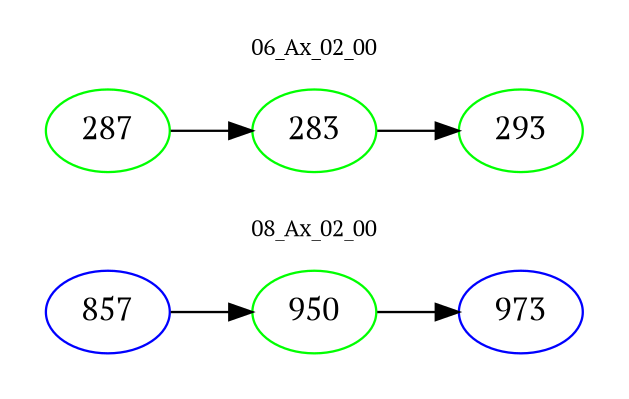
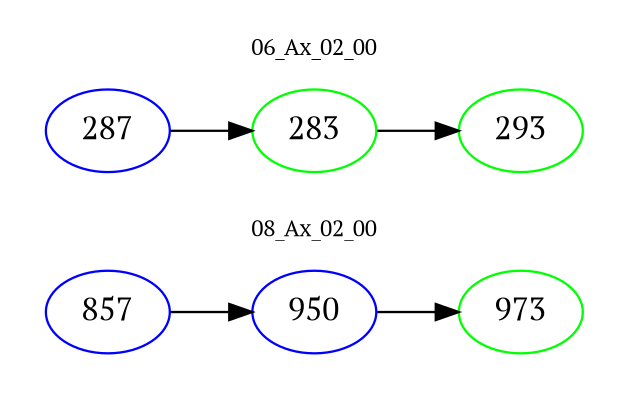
(108, 131) -> (108, 131)
(314, 312) -> (314, 312)
(521, 312) -> (521, 312)
